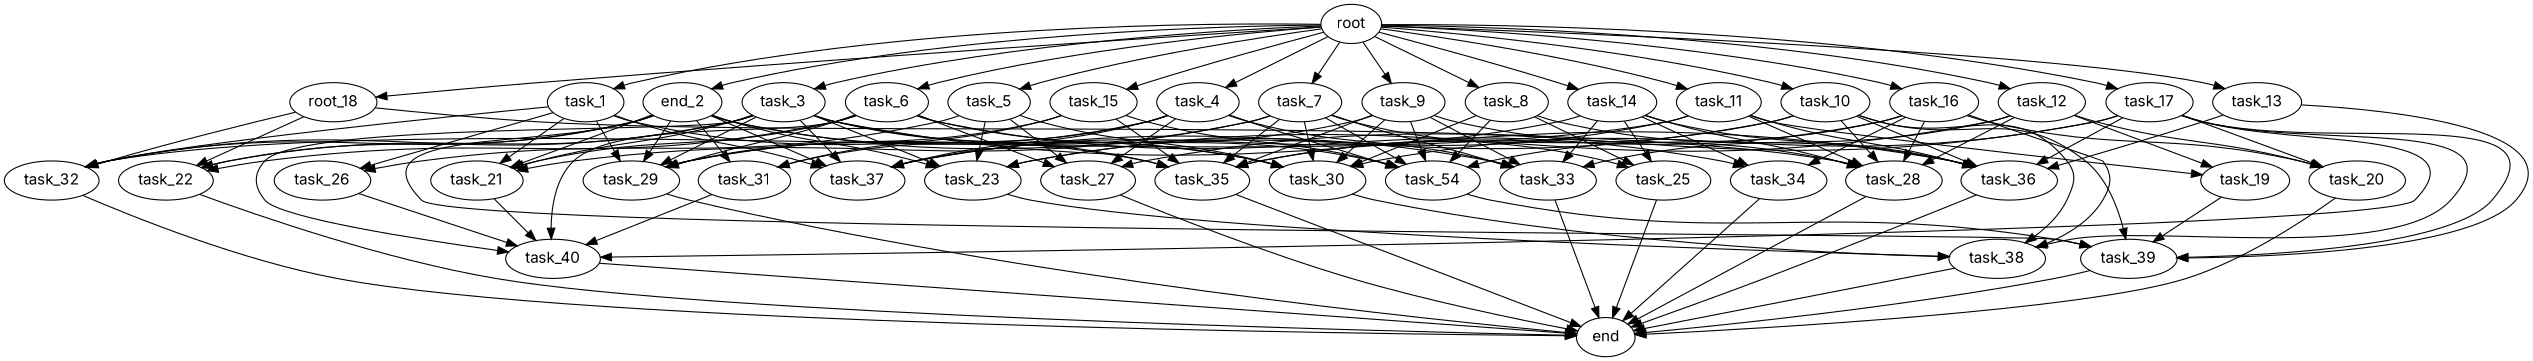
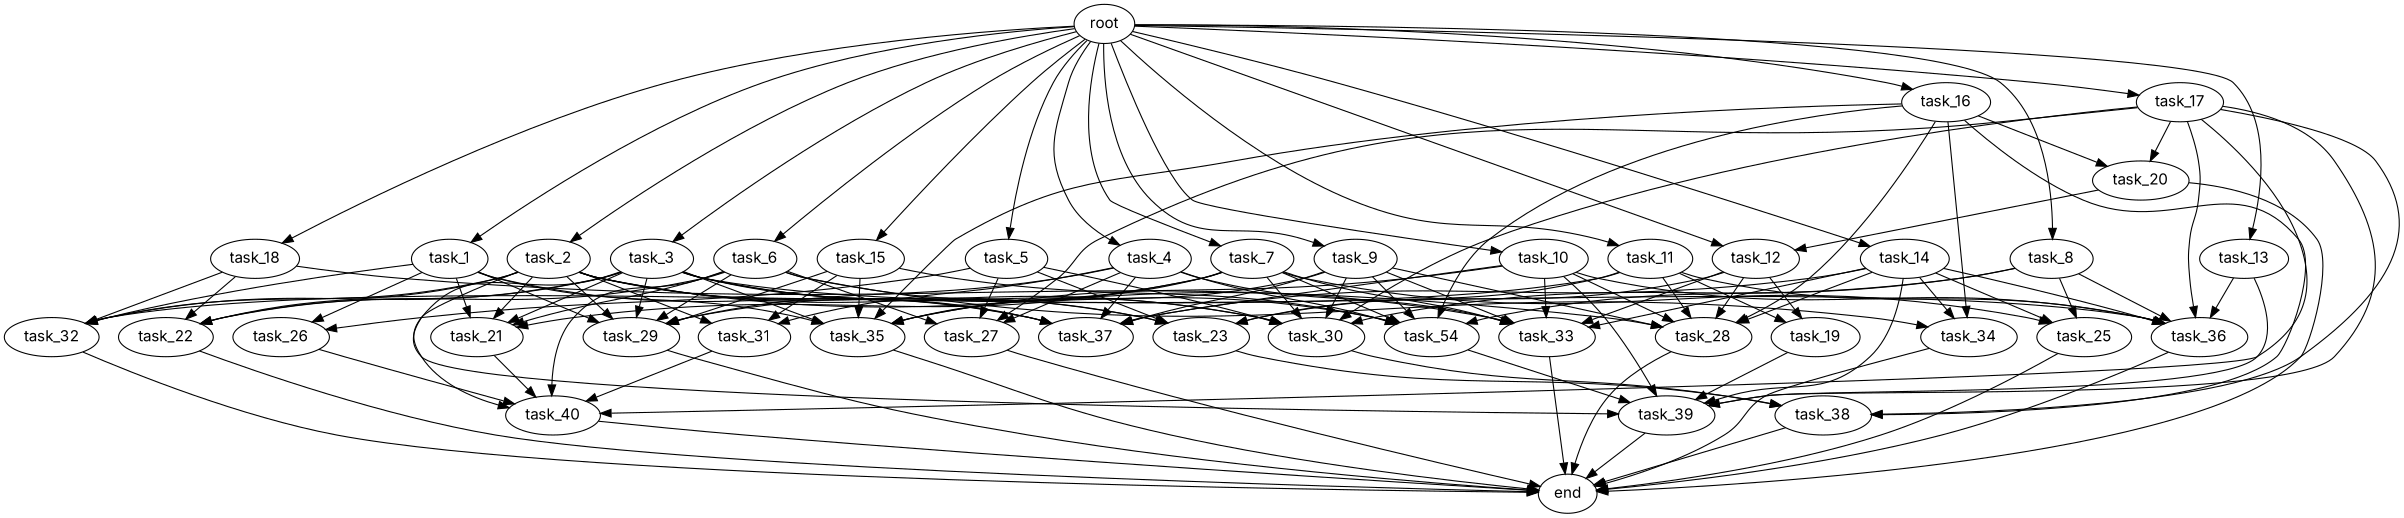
(333, 102) -> (255, 259)
(682, 102) -> (549, 259)
(2139, 132) -> (1945, 220)
(2073, 172) -> (1545, 293)
none -> (1869, 358)
